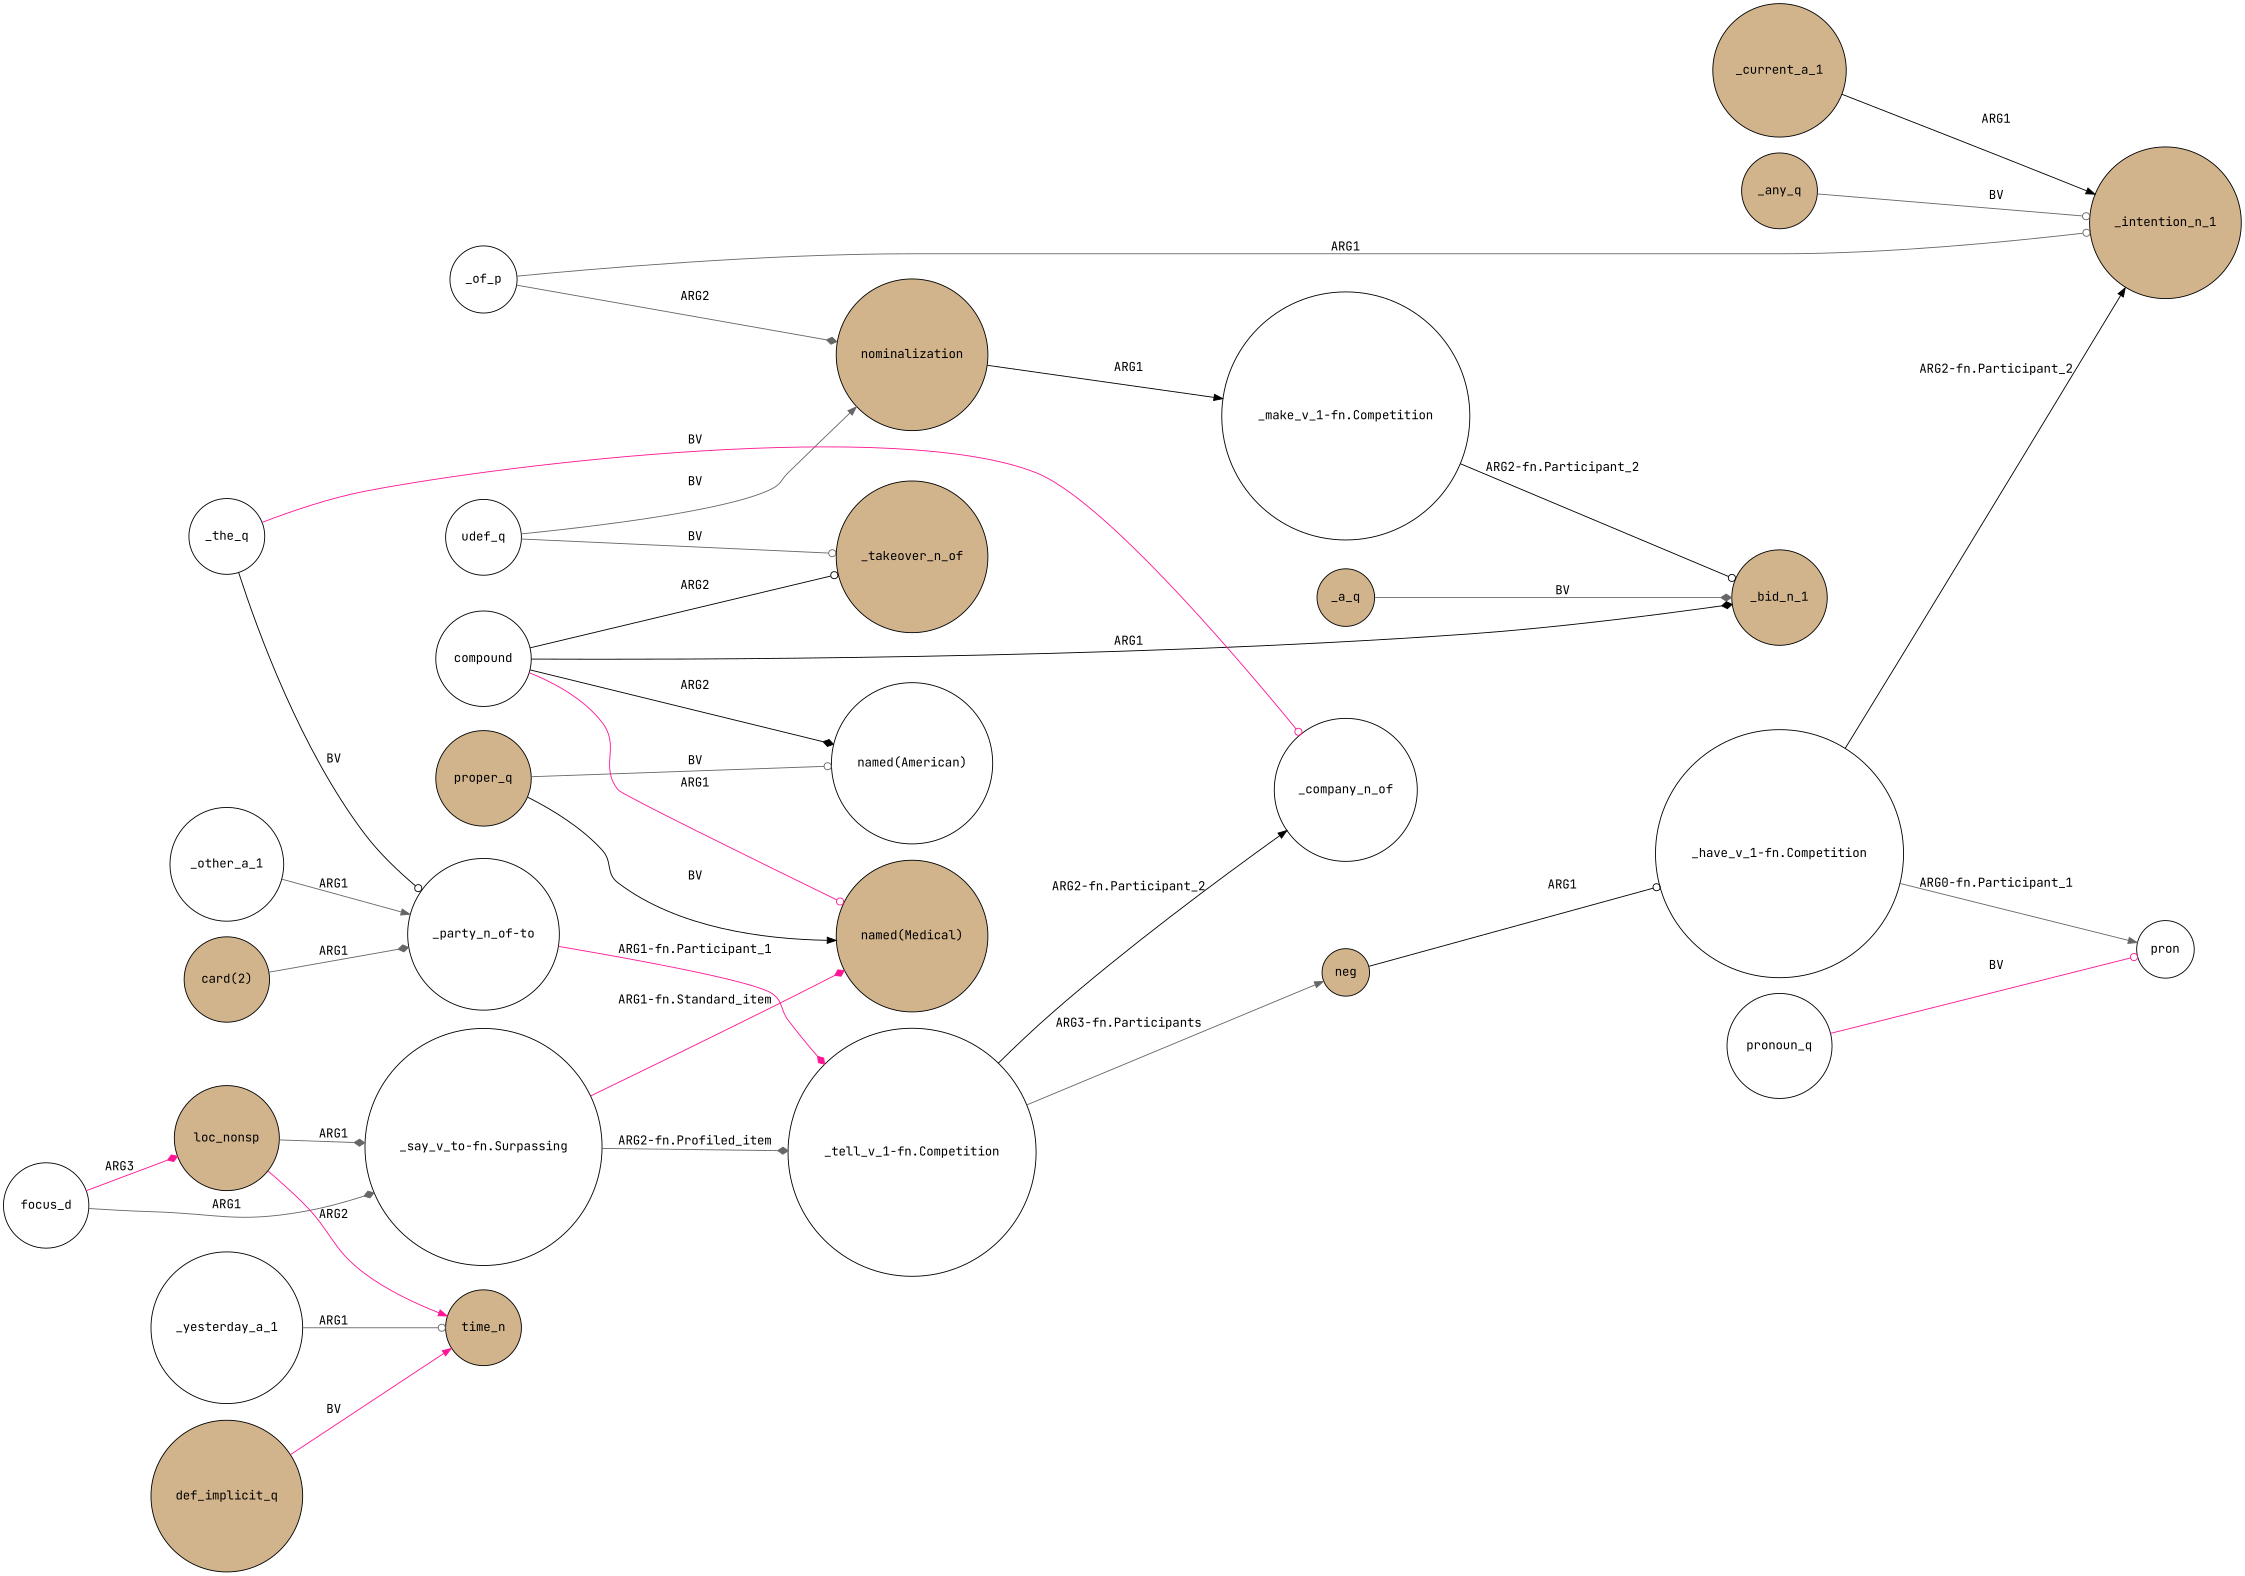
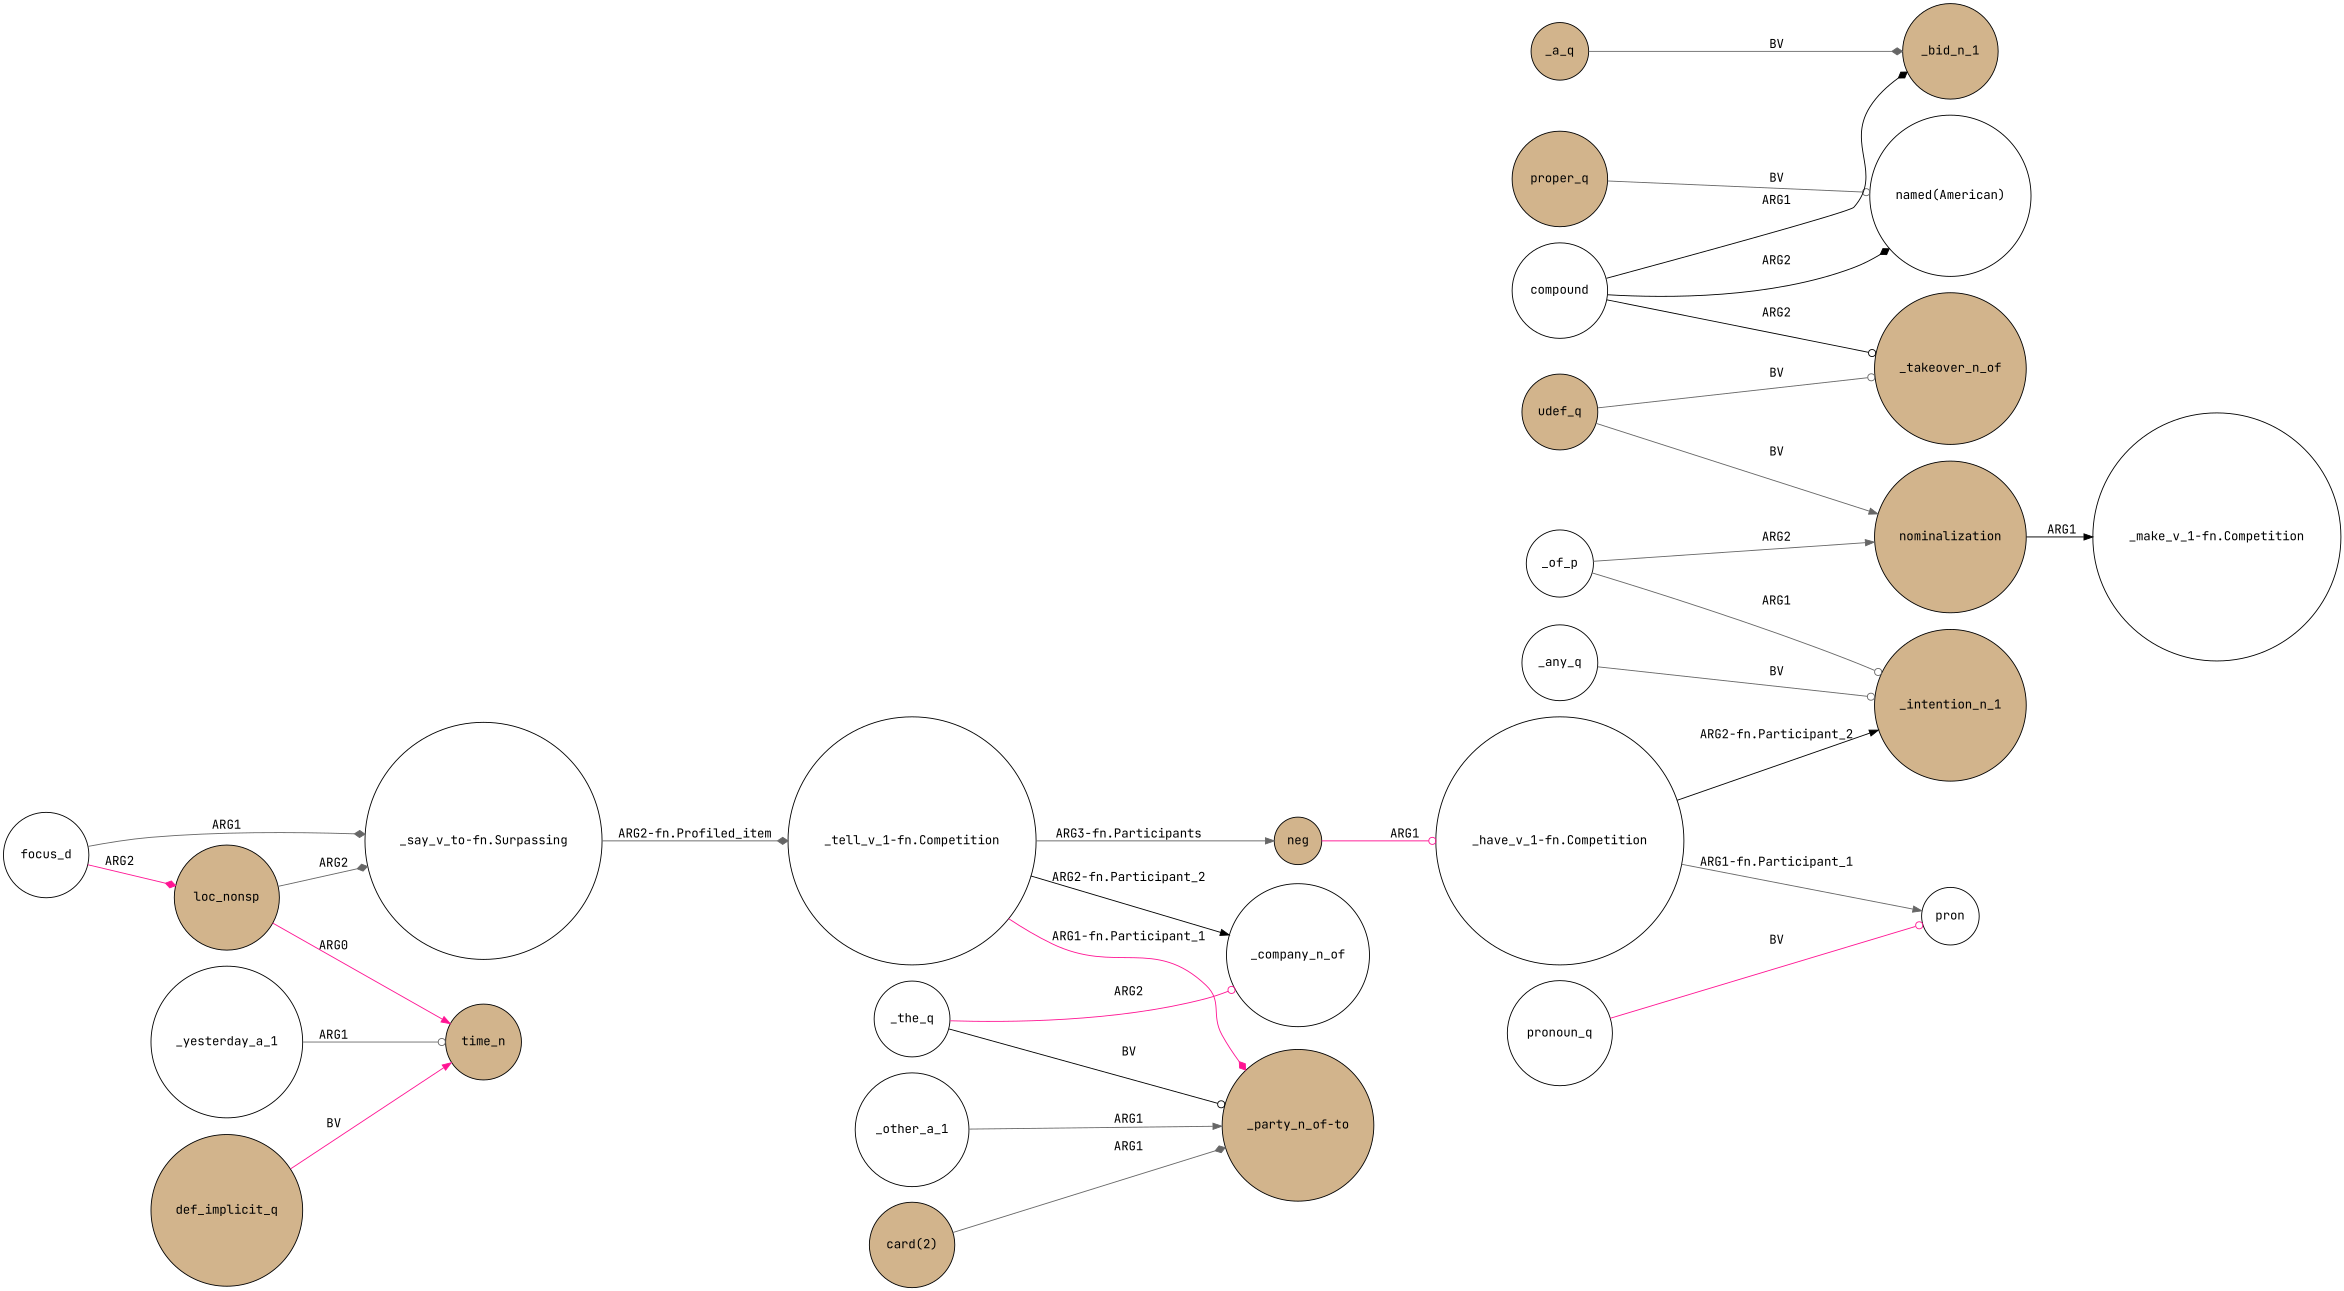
(1779, 70) -> none
(1779, 191) -> (1560, 663)
(671, 312) -> (1729, 552)
(695, 440) -> (1129, 992)
(1594, 520) -> none
(484, 537) -> (1560, 412)
(1996, 883) -> (1777, 863)
(1511, 927) -> (1375, 841)
(484, 934) -> (1298, 1125)
(912, 936) -> none
(705, 974) -> (1149, 959)
(334, 1134) -> (334, 863)
(120, 1167) -> (120, 862)
(334, 1215) -> (334, 946)
